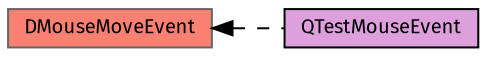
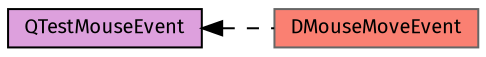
(258, 28) -> (248, 28)
